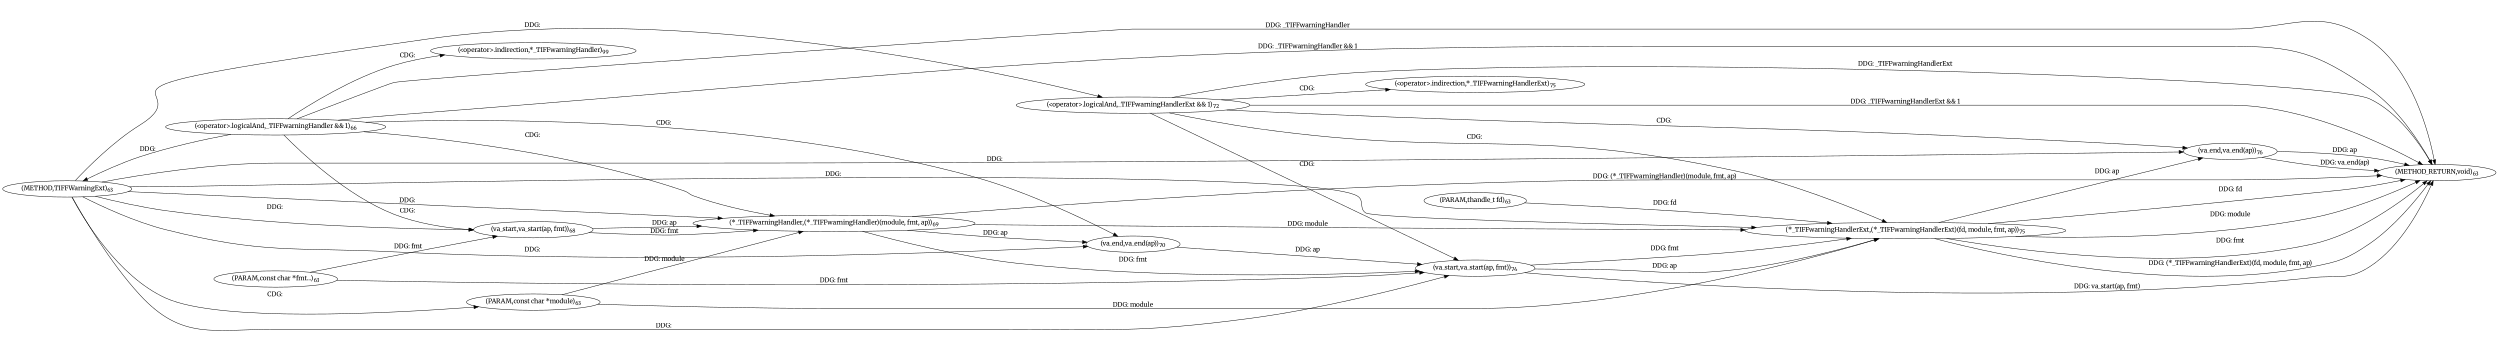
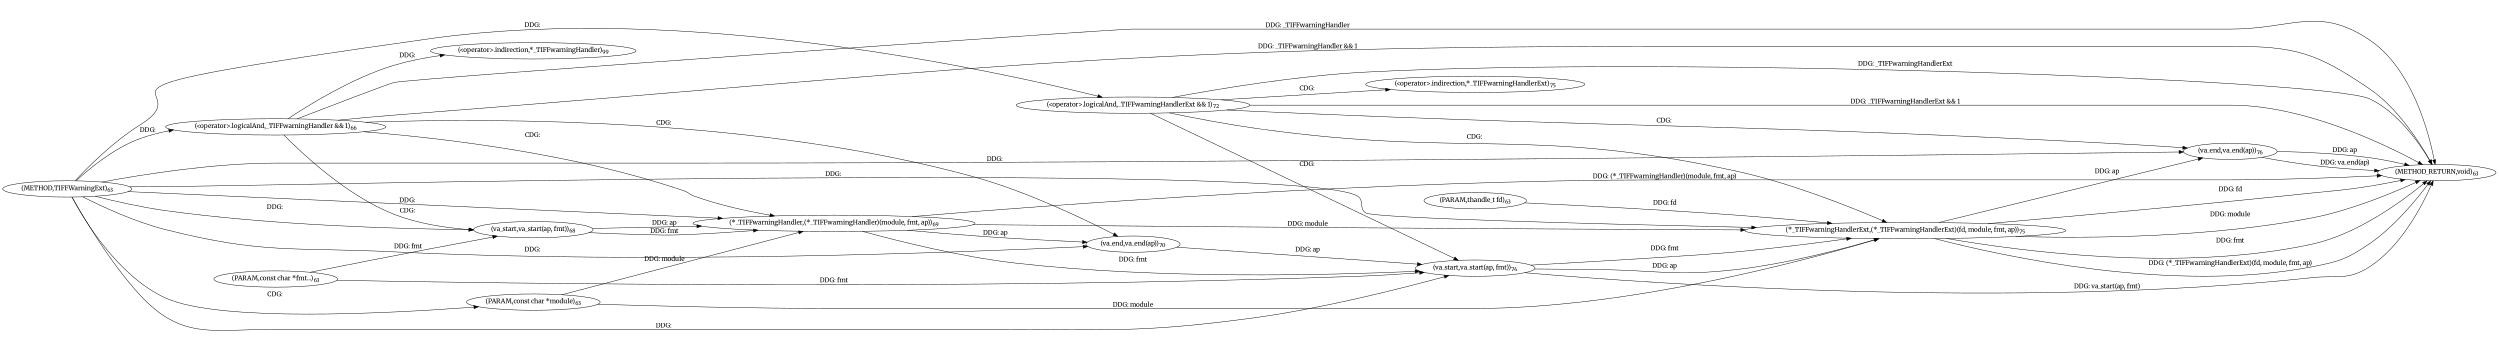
(408, 56) -> (408, 56)
(157, 151) -> (119, 149)
